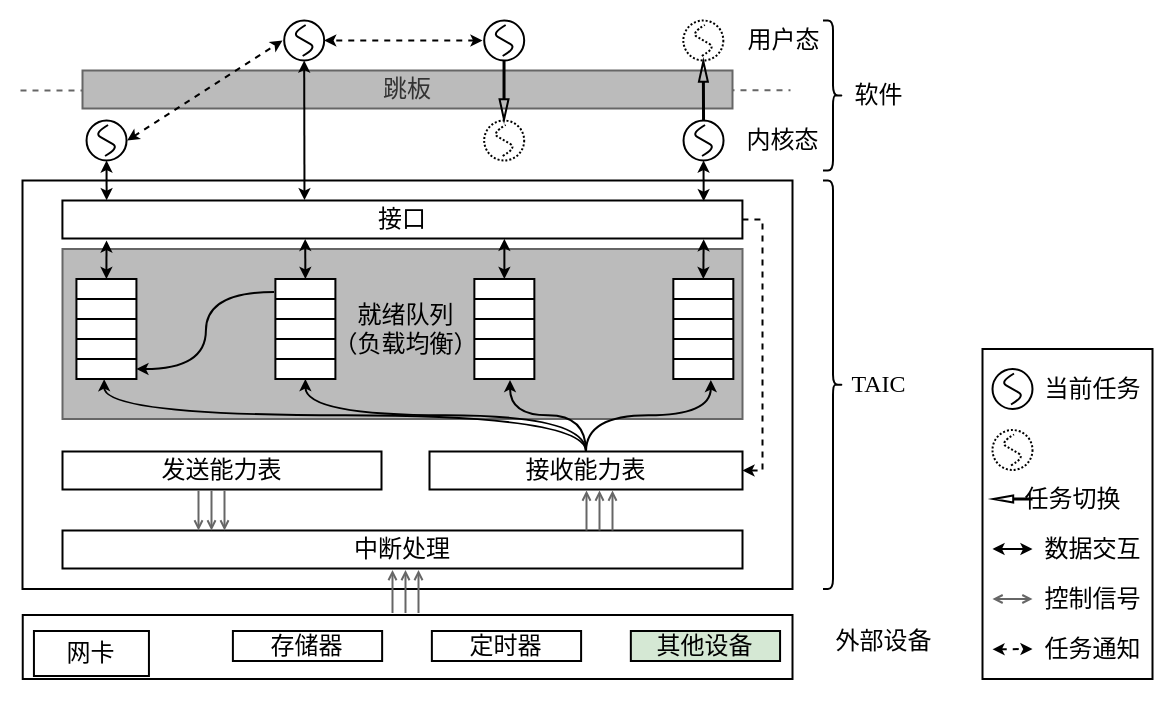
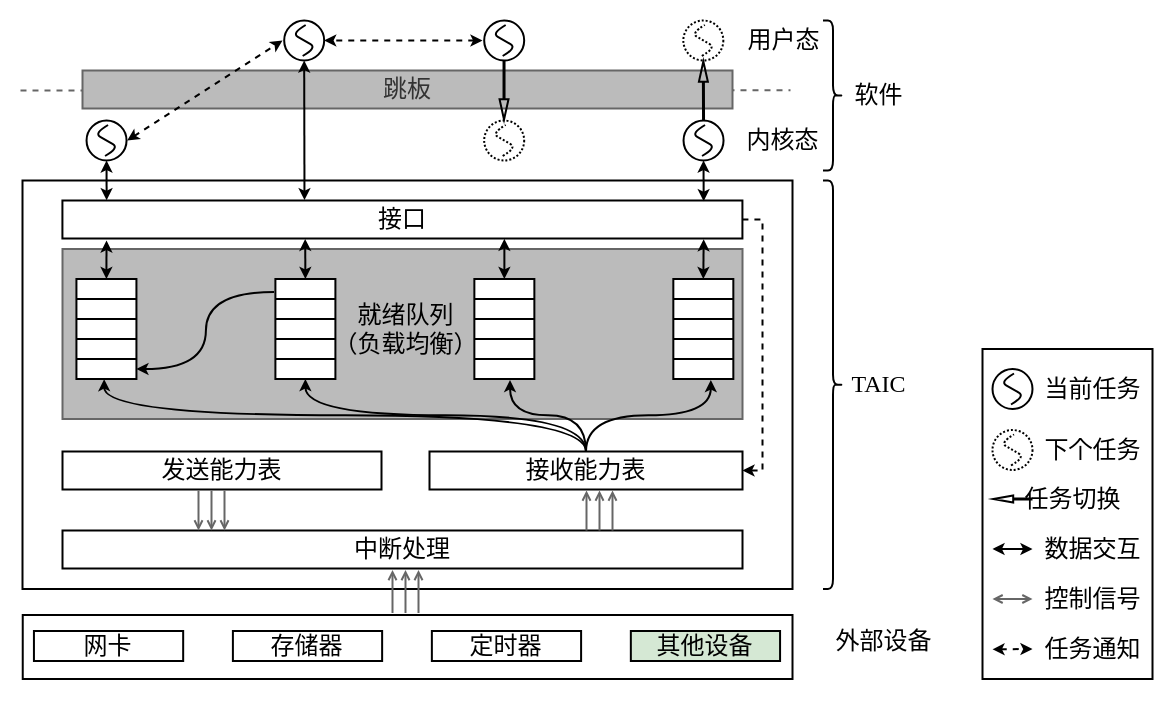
none -> (1093, 450)
(91, 654) -> (109, 646)
